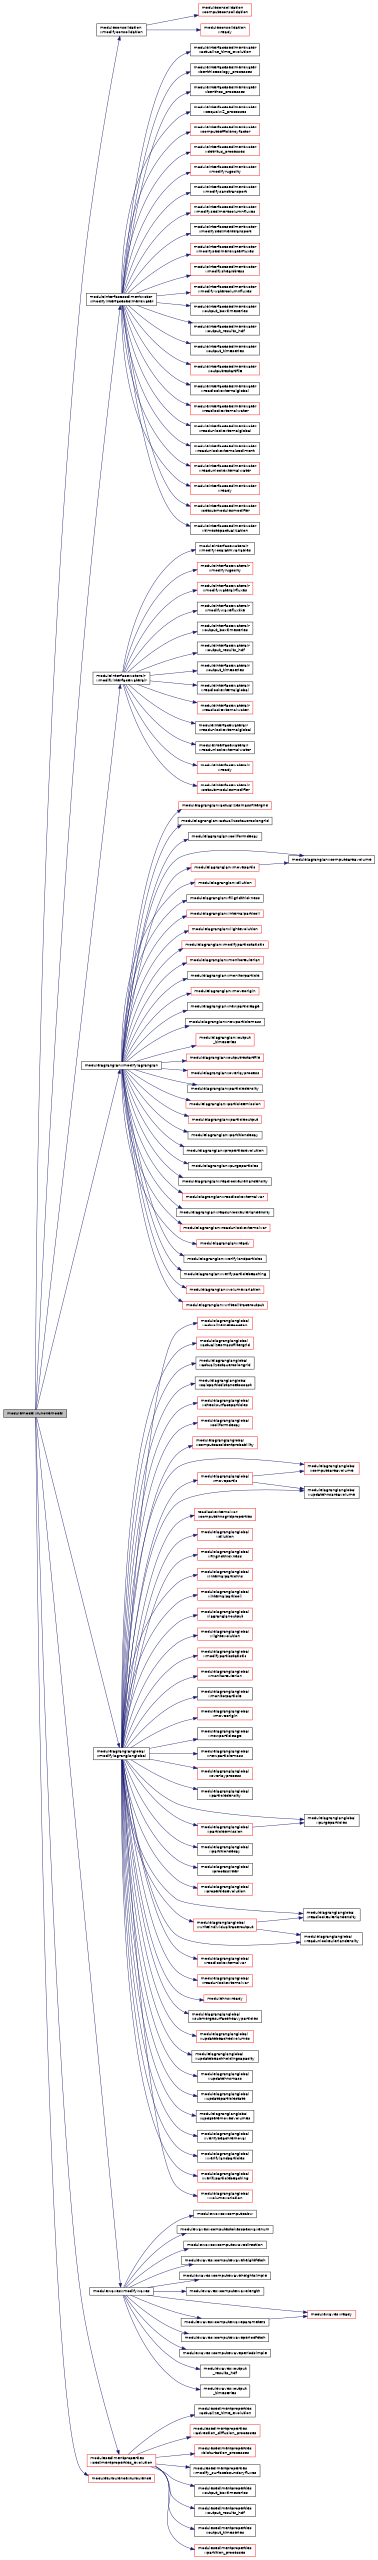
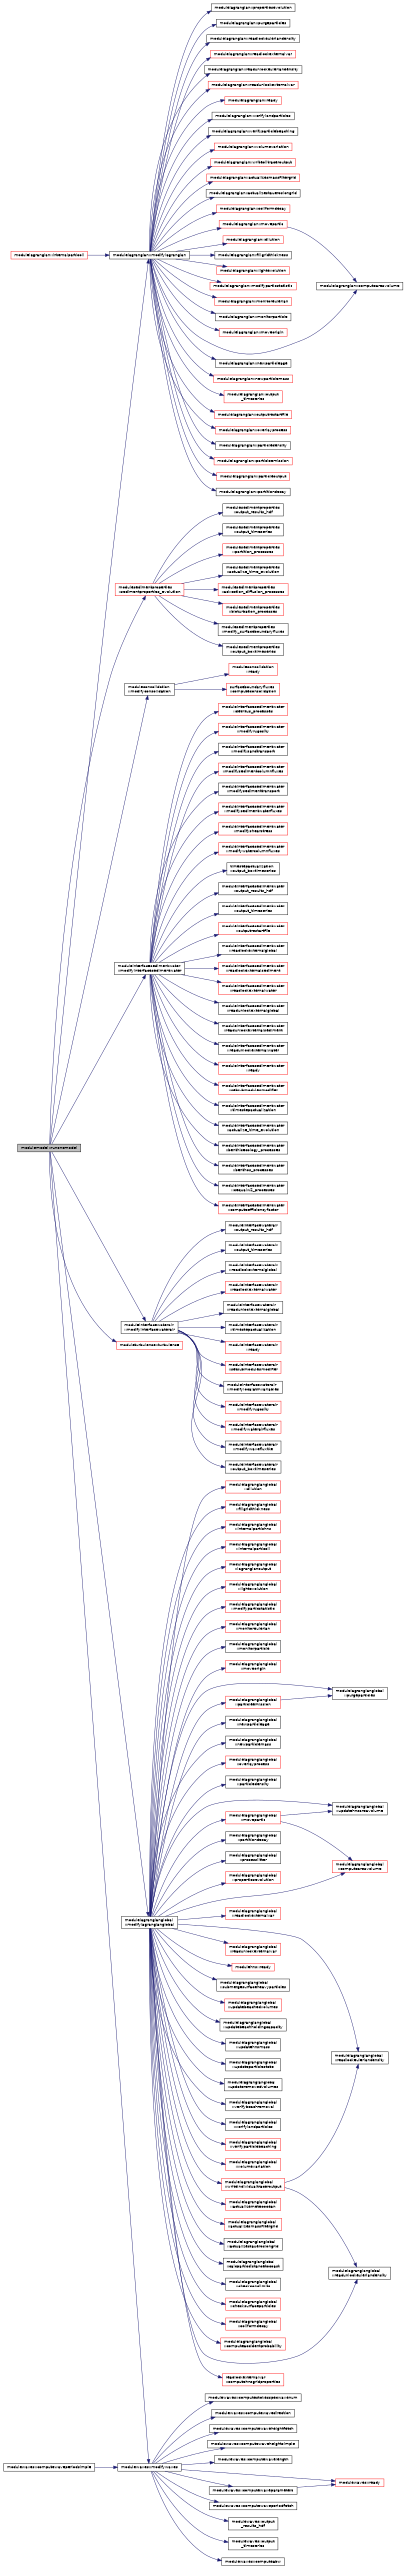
(225, 10) -> (253, 689)
(225, 309) -> (253, 869)
(225, 469) -> (253, 1048)
(225, 748) -> (253, 1327)
(225, 836) -> (253, 209)
none -> (253, 969)
(142, 971) -> (96, 255)
(225, 1022) -> (253, 379)
none -> (253, 2284)
(150, 2326) -> (104, 2467)
